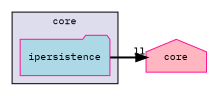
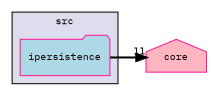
(65, 22) -> (65, 22)
